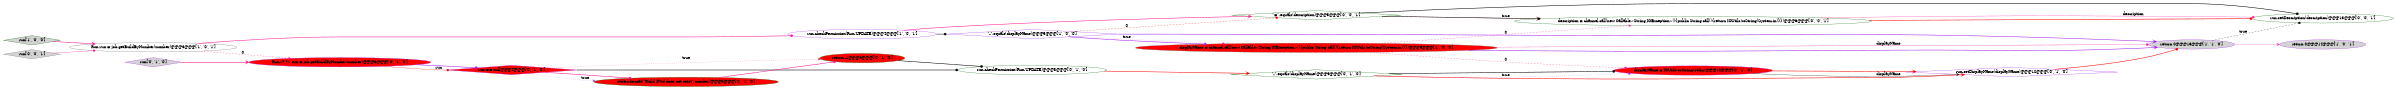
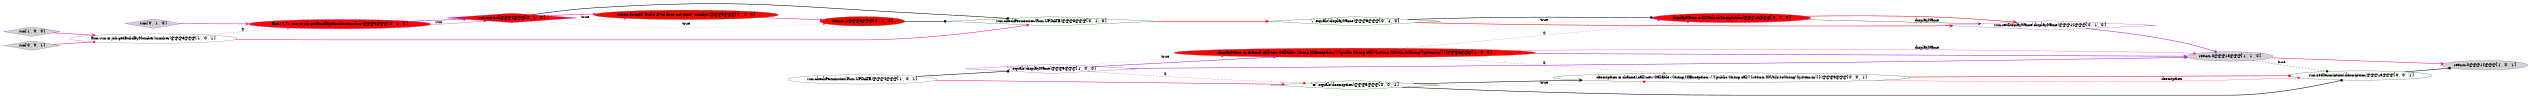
(495, 37) -> (632, 40)
(32, 40) -> (32, 32)
(2256, 44) -> (2356, 61)
(73, 52) -> (73, 43)
(2116, 63) -> (2151, 37)
(1032, 70) -> (1051, 21)
none -> (2427, 70)
